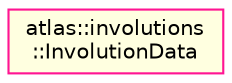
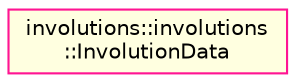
(116, 41) -> (148, 41)
